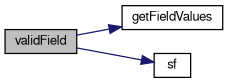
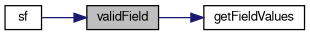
(109, 54) -> (58, 18)
